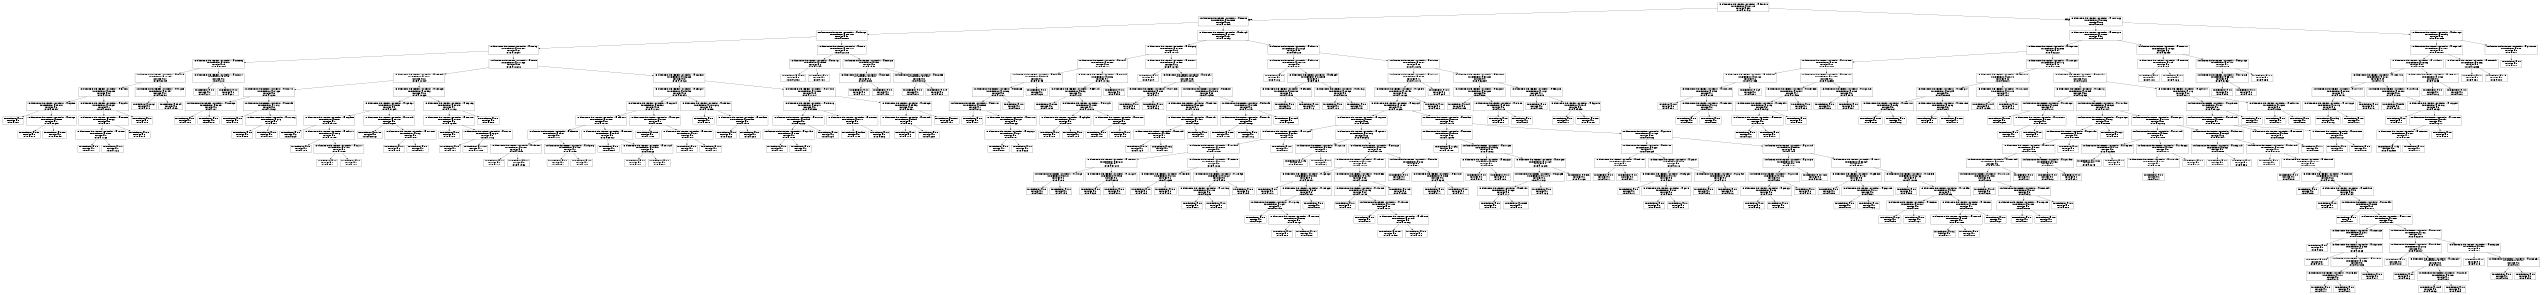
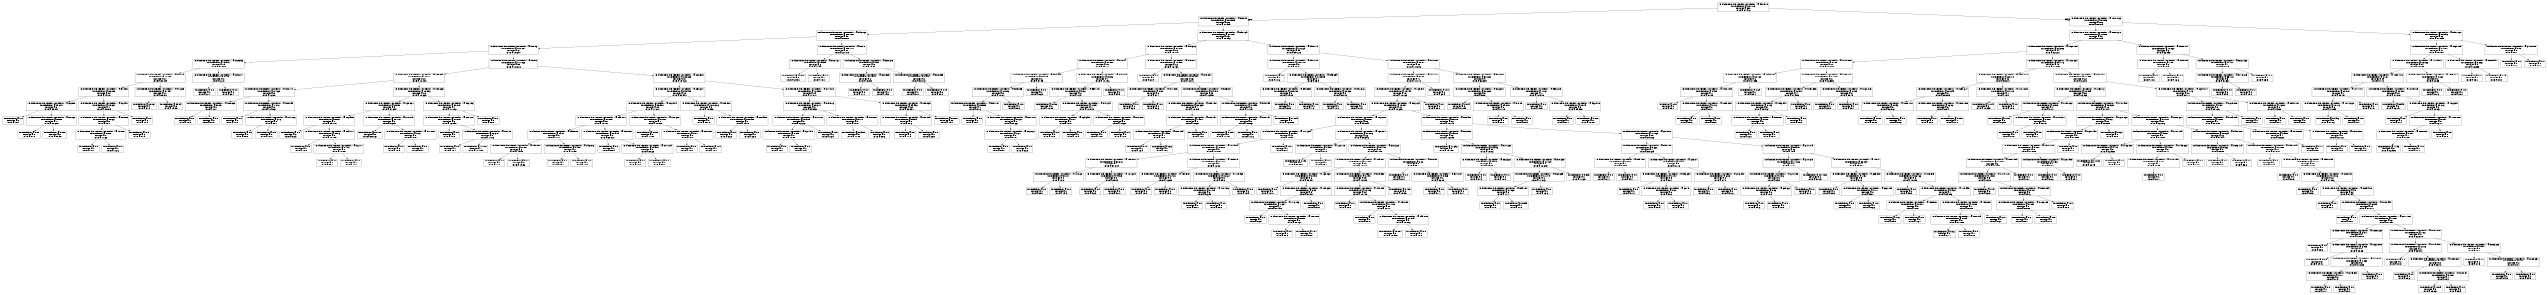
none -> (2535, 64)
(475, 149) -> (475, 149)
